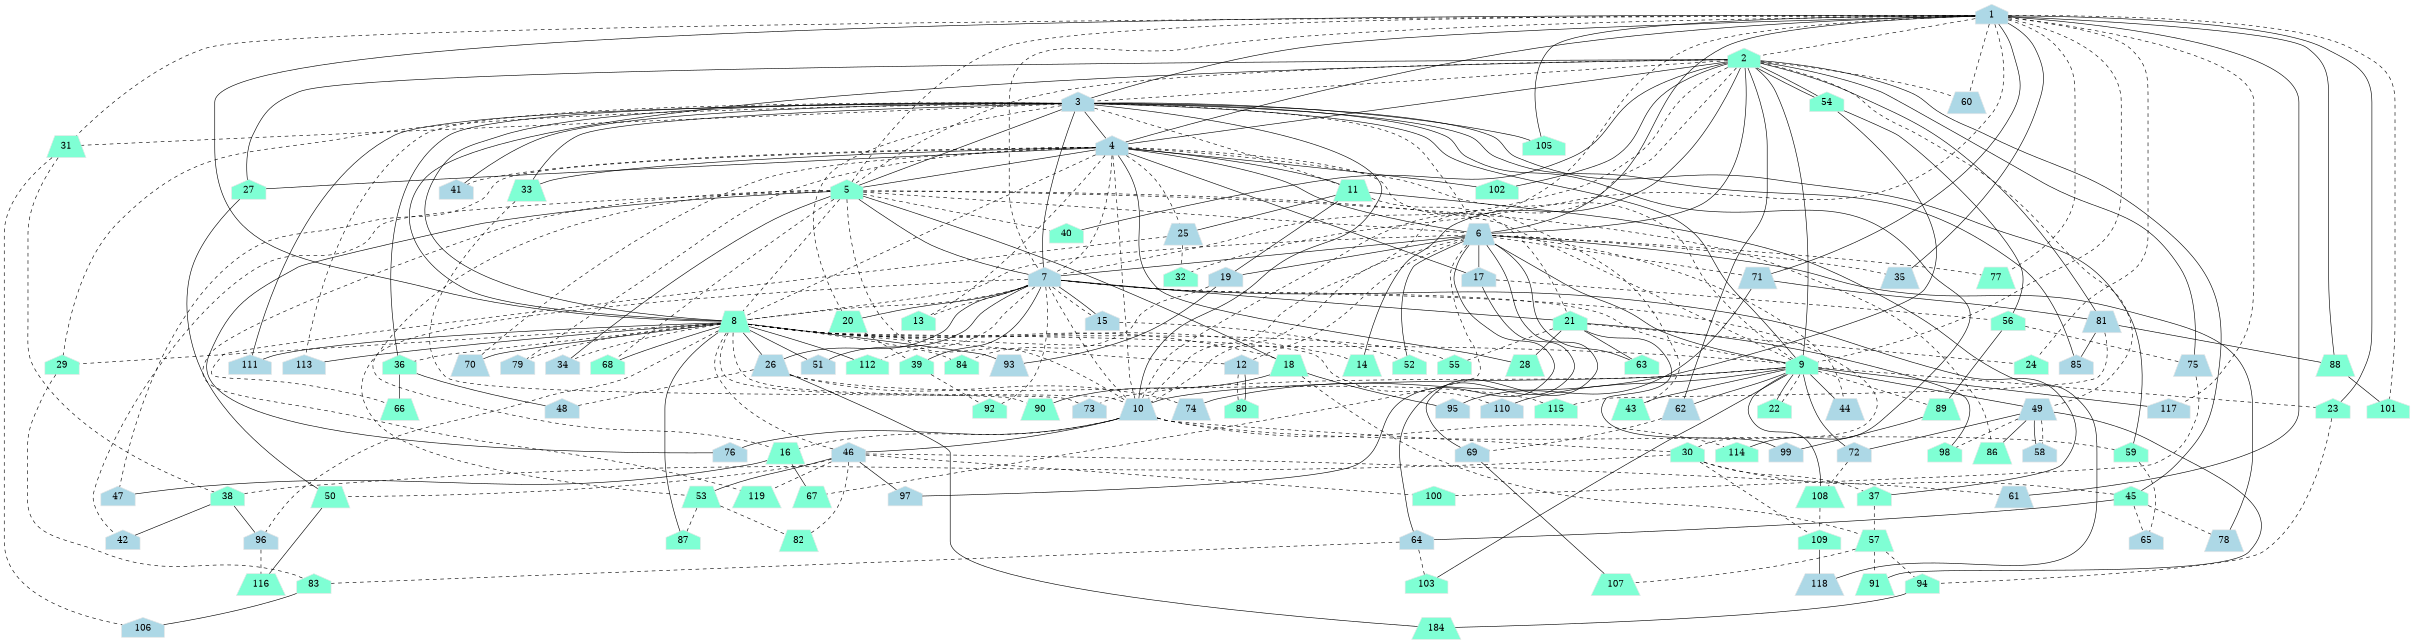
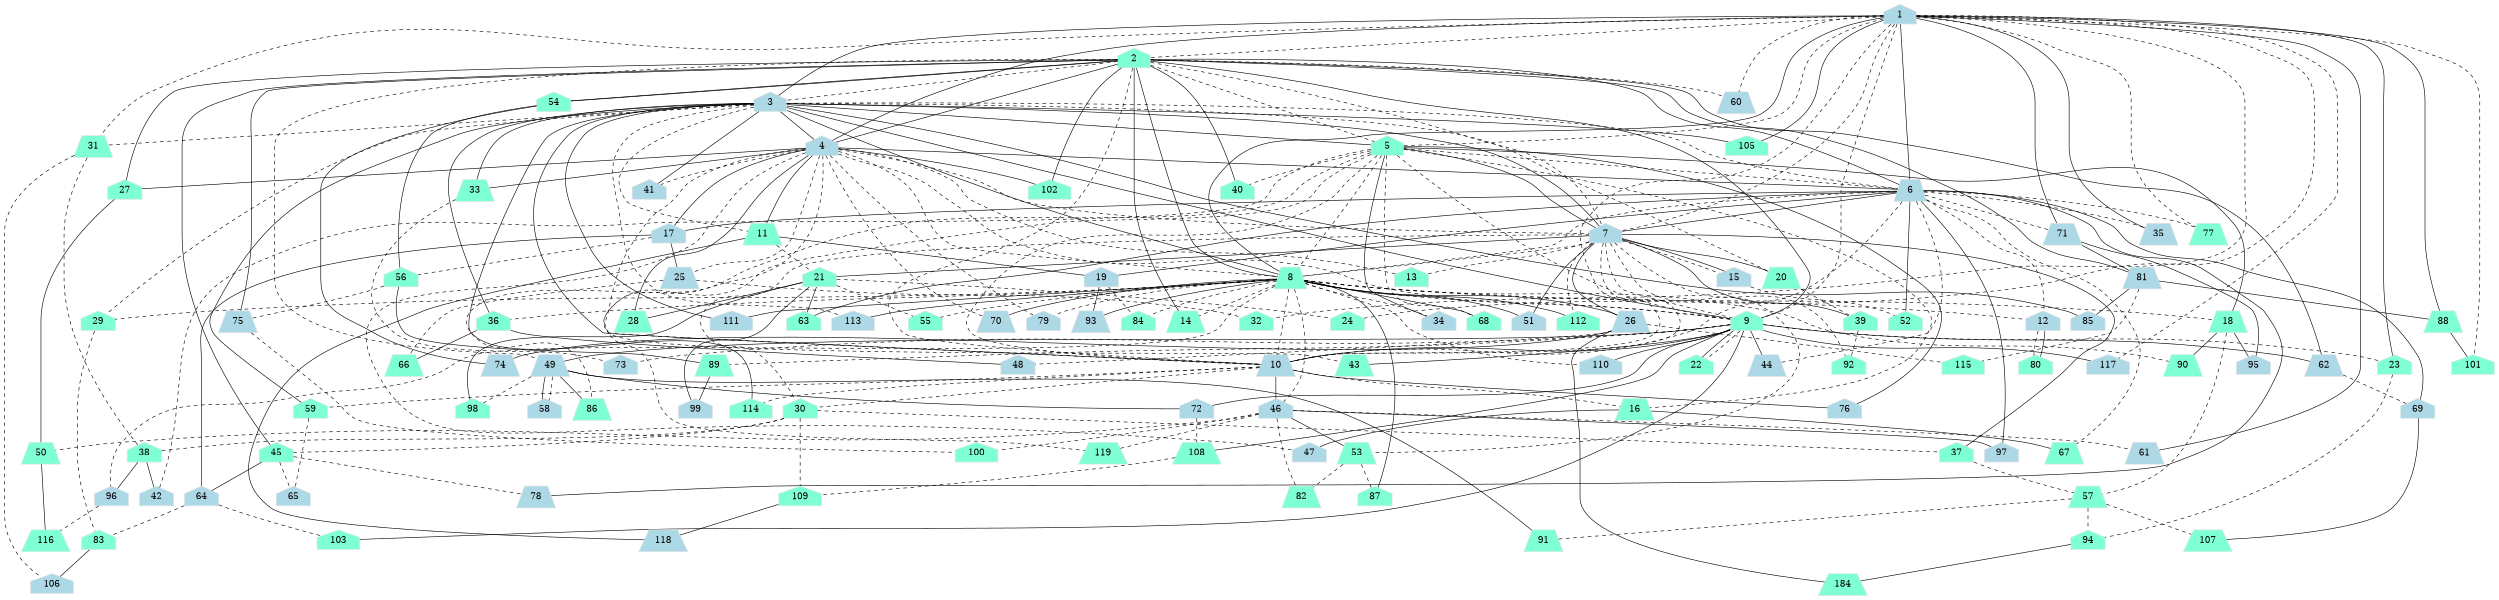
(979, 169) -> none
(1266, 213) -> (675, 260)
(1636, 316) -> none
(1033, 386) -> (1062, 343)
